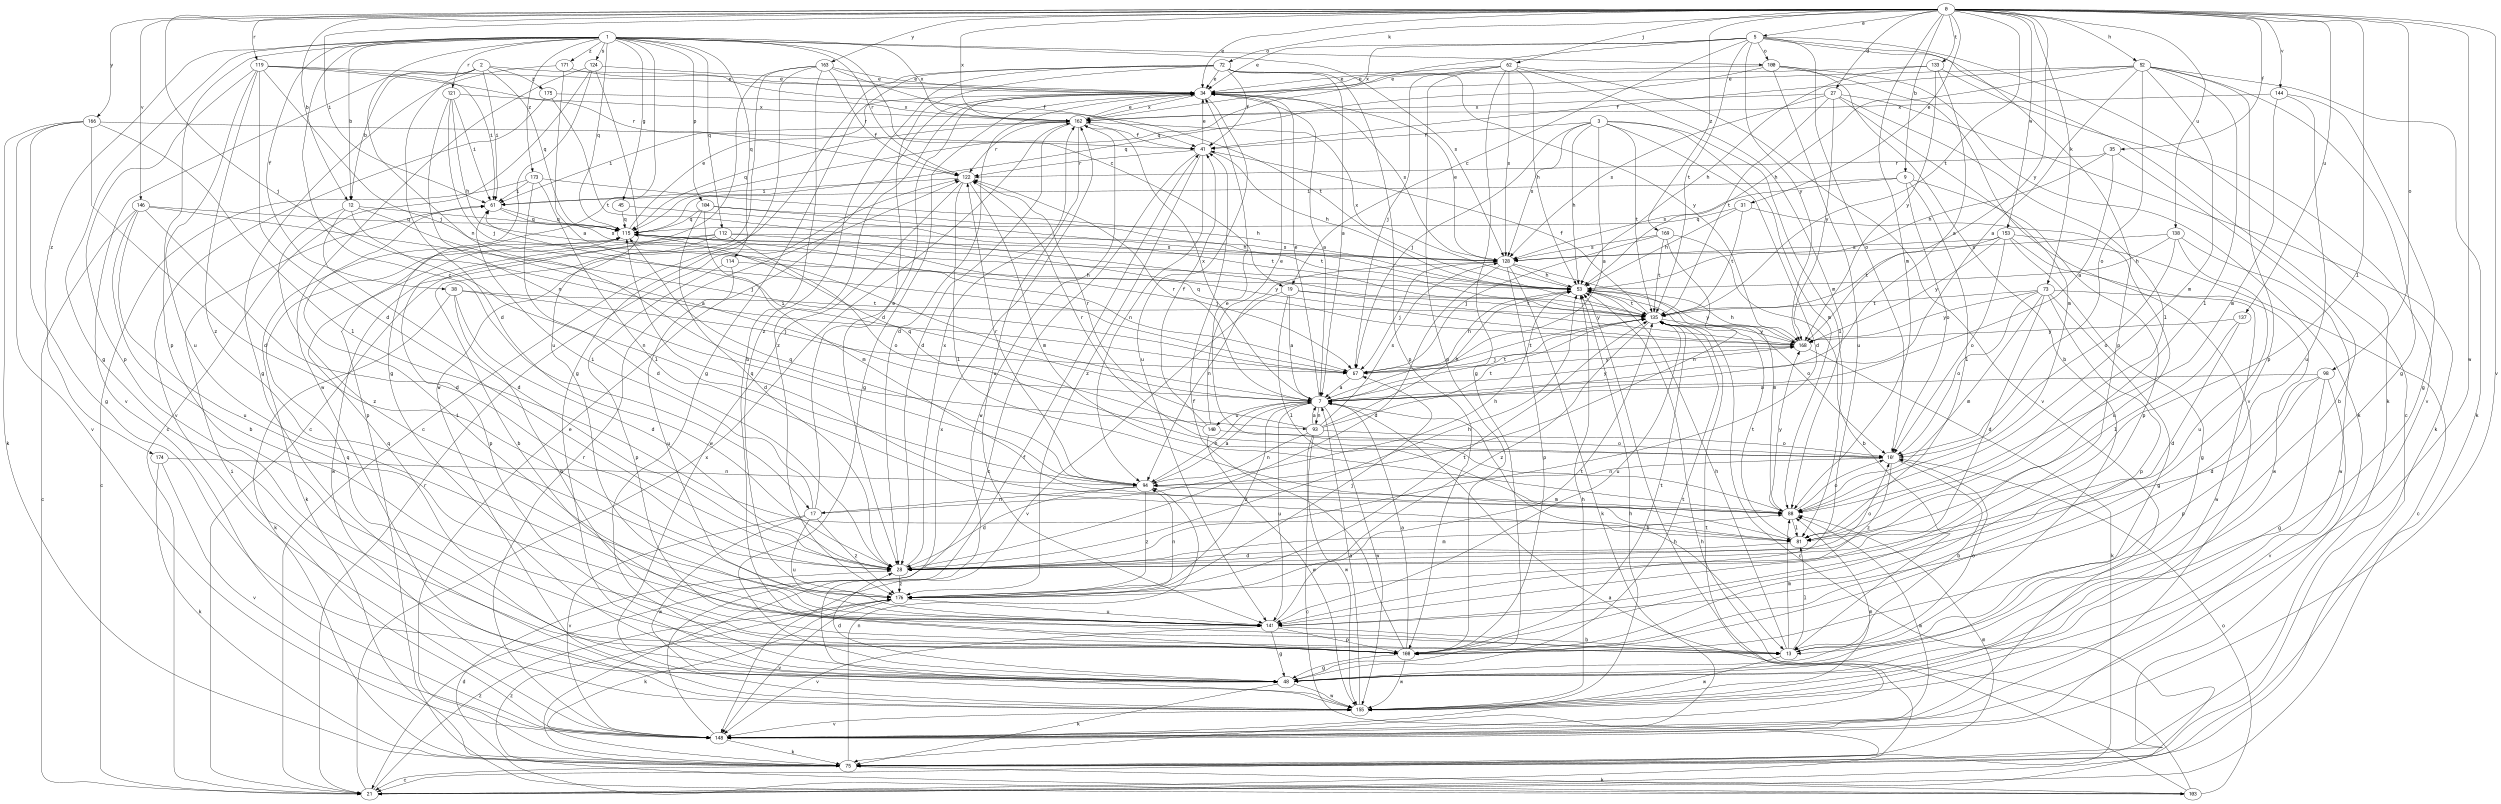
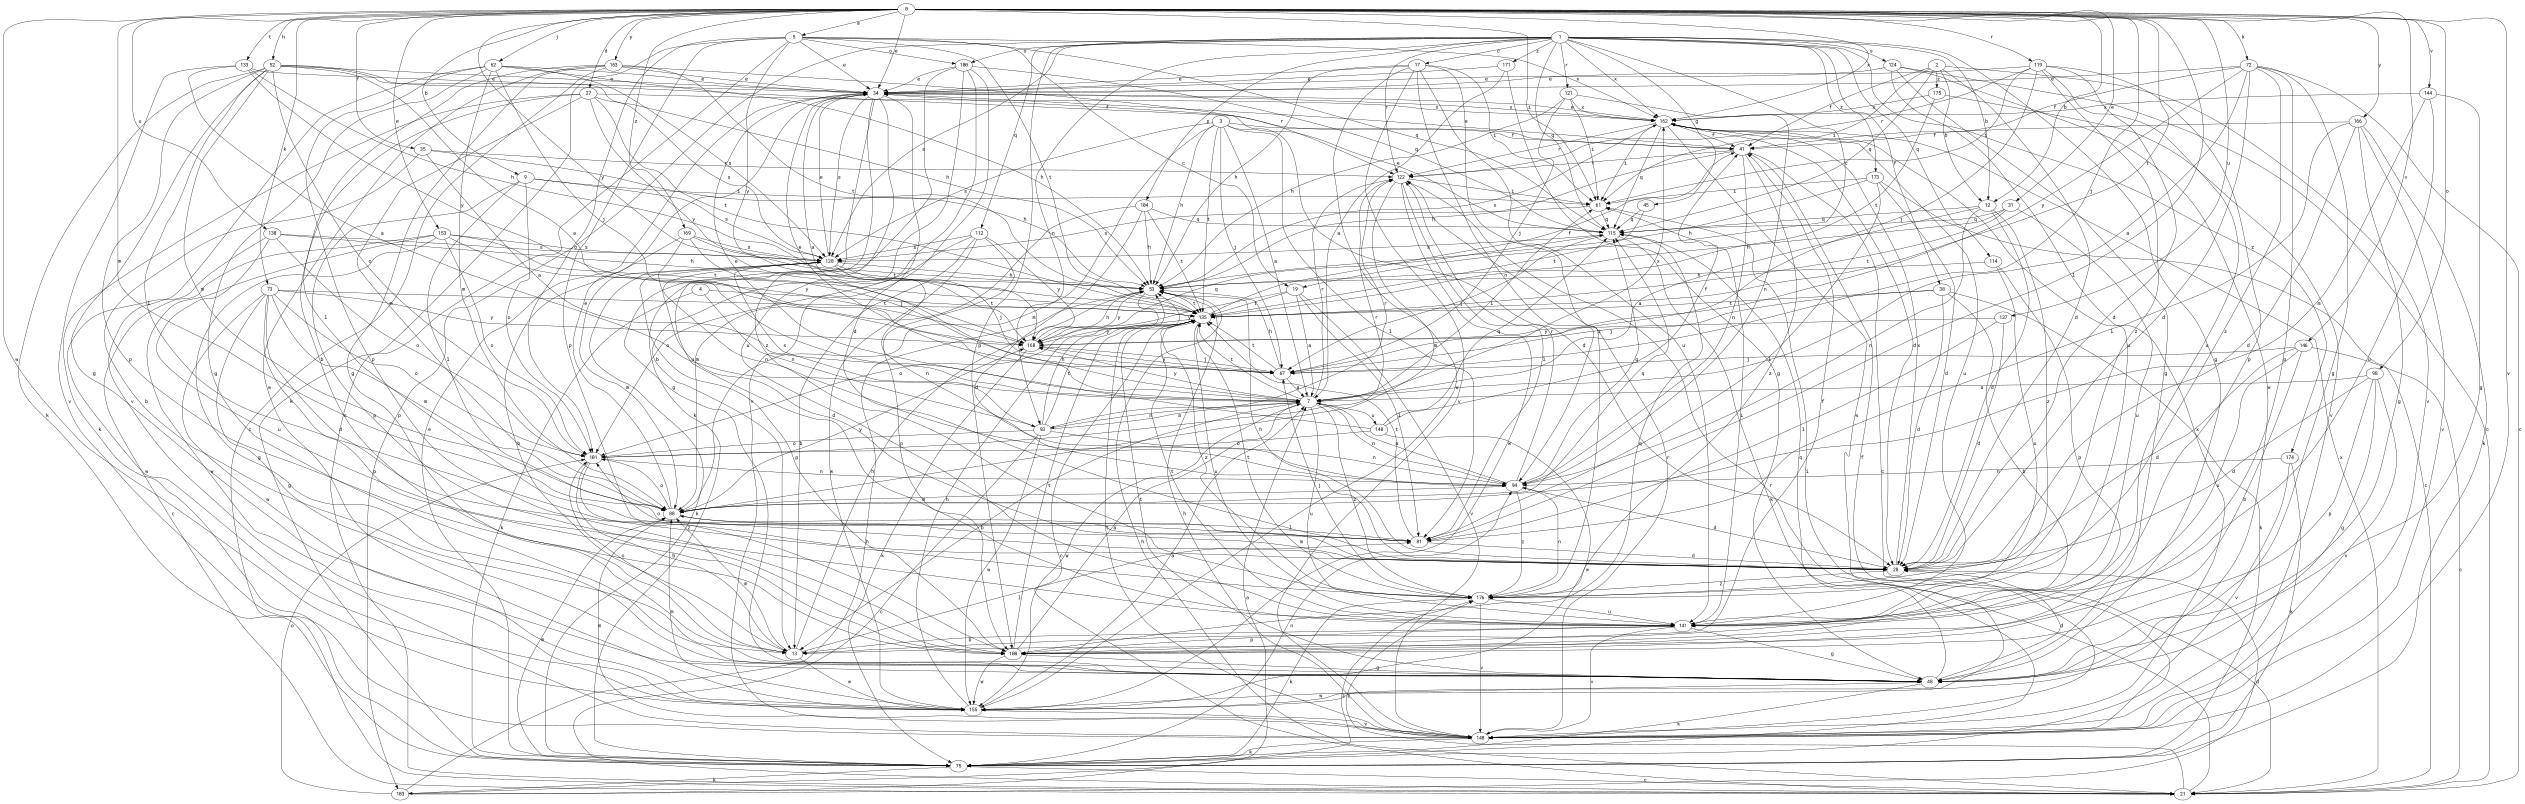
(382, 221) -> none
none -> (701, 290)
(981, 500) -> (1520, 297)
